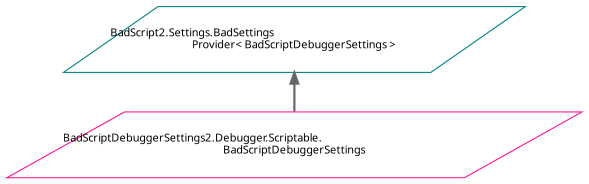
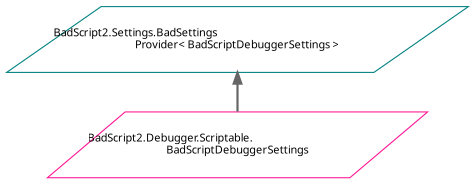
(294, 145) -> (238, 145)
